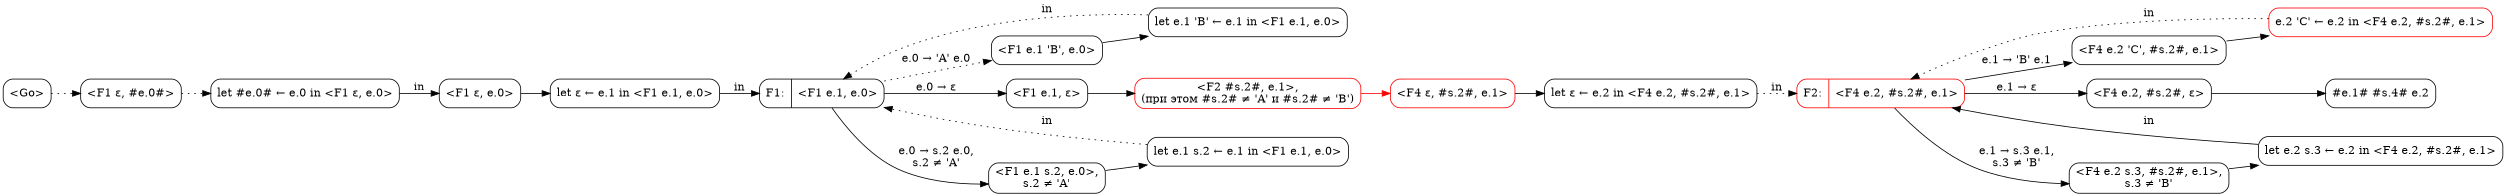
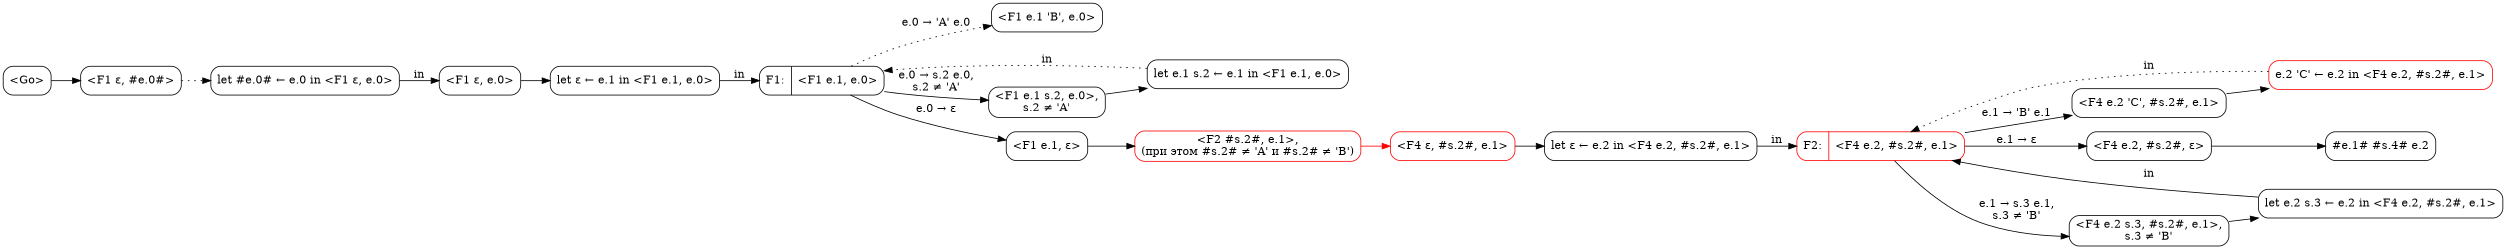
(1248, 22) -> none
(62, 93) -> (62, 81)
(1773, 93) -> (1773, 146)
